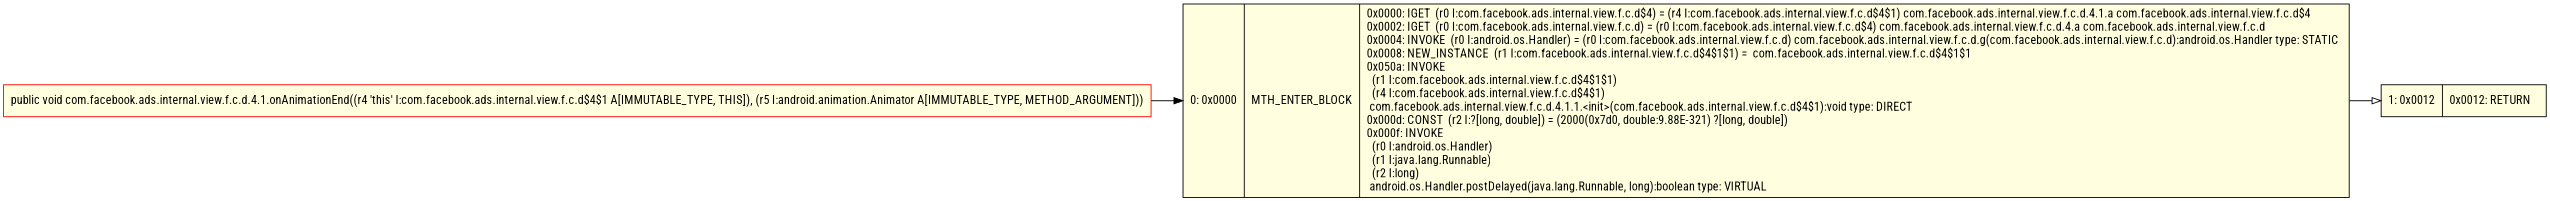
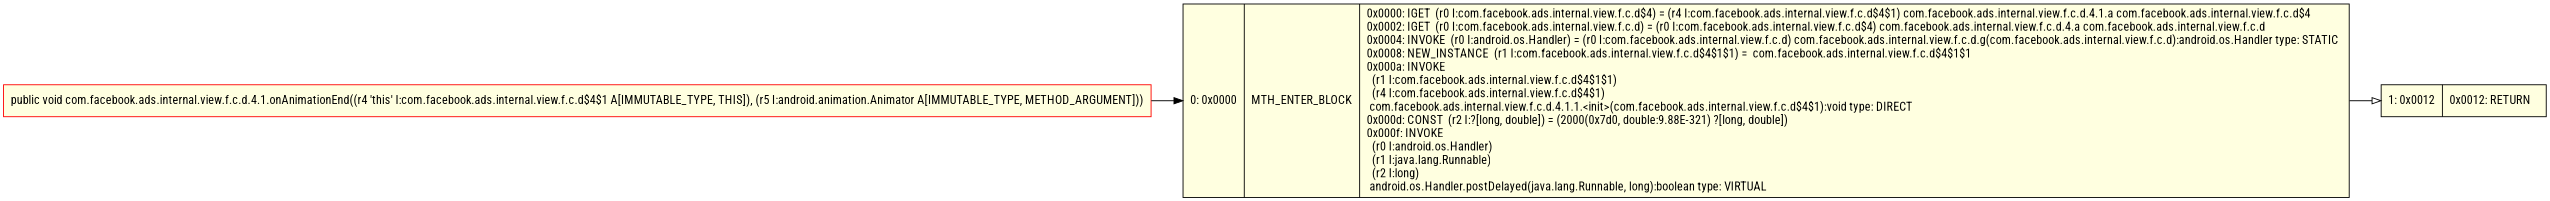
(1409, 67) -> (1409, 67)
